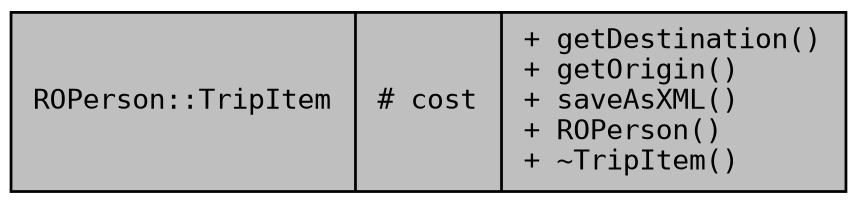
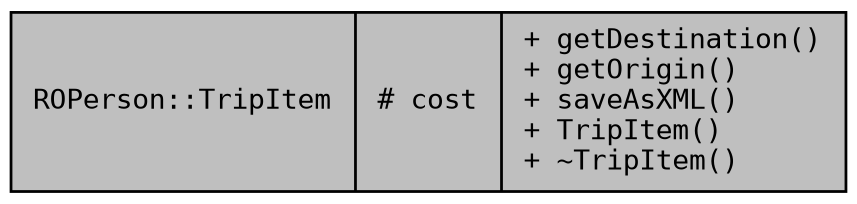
(624, 131) -> (624, 131)
